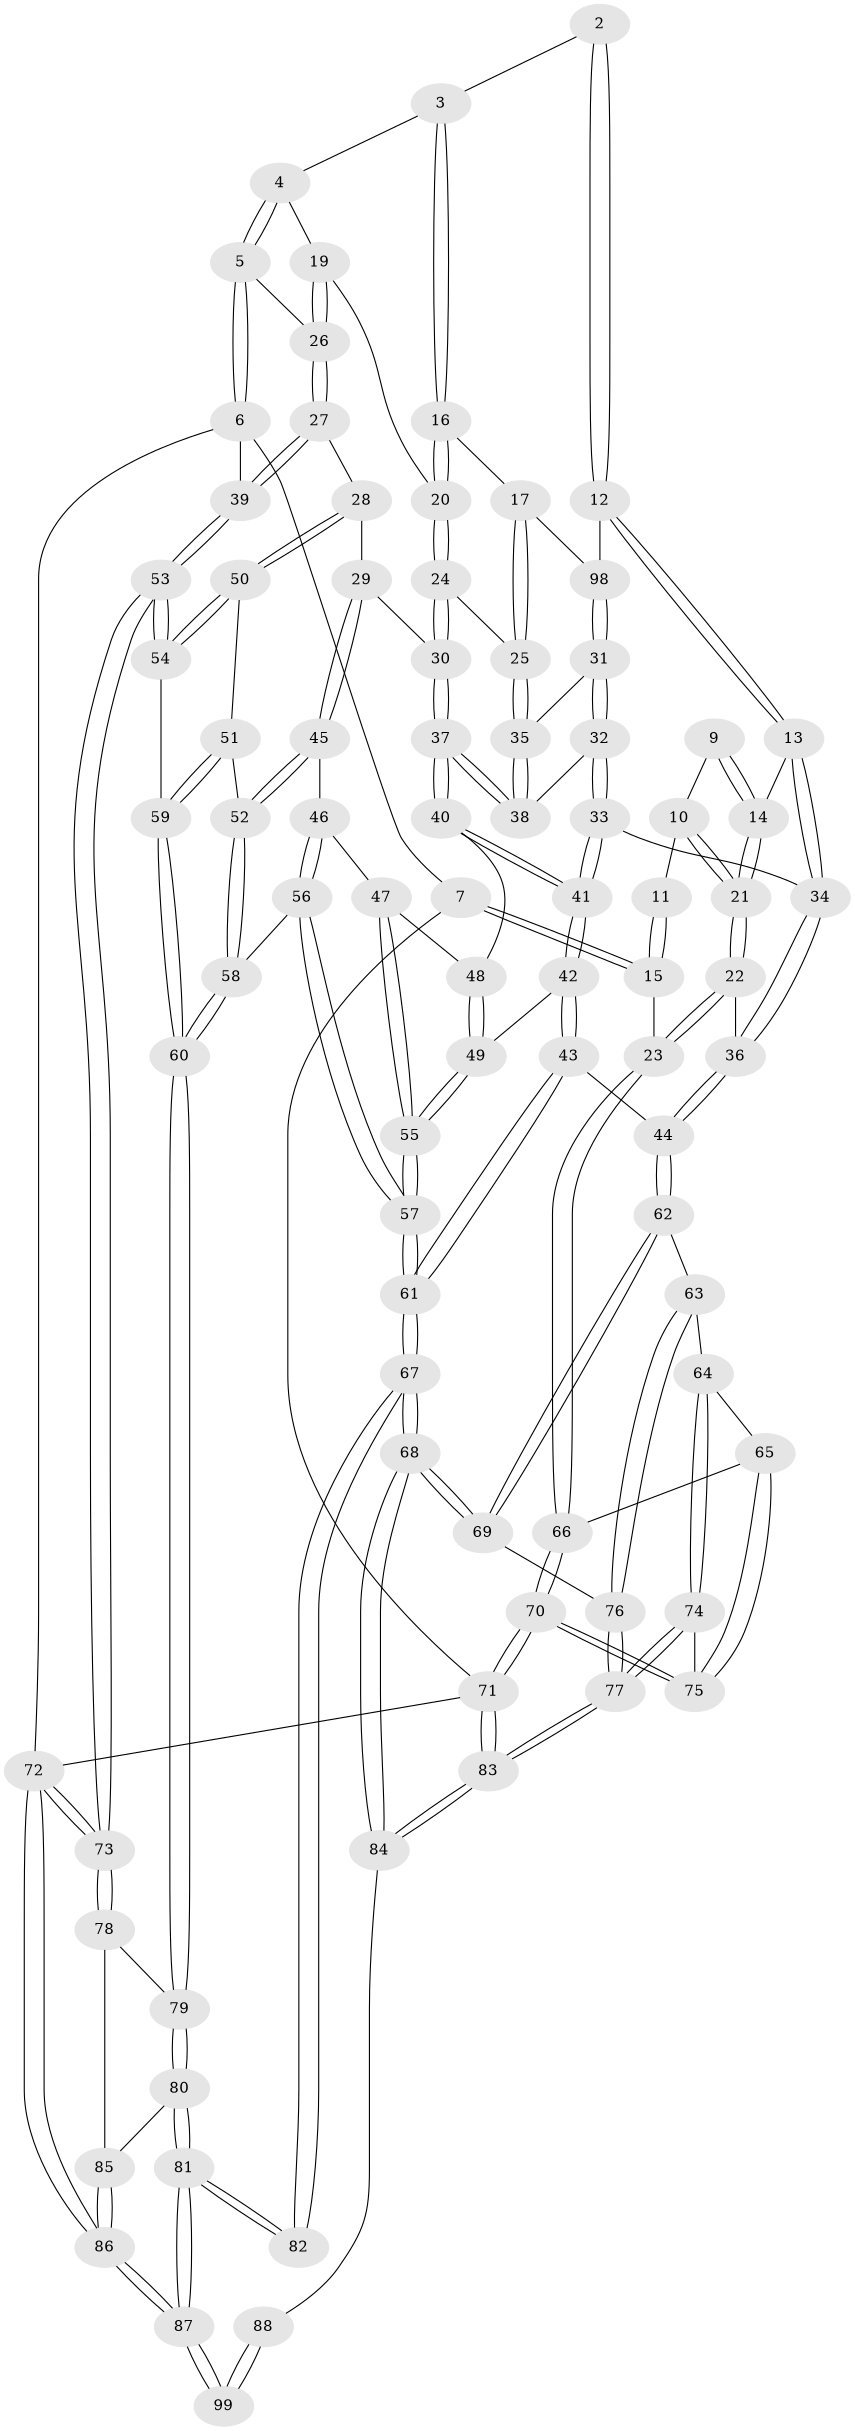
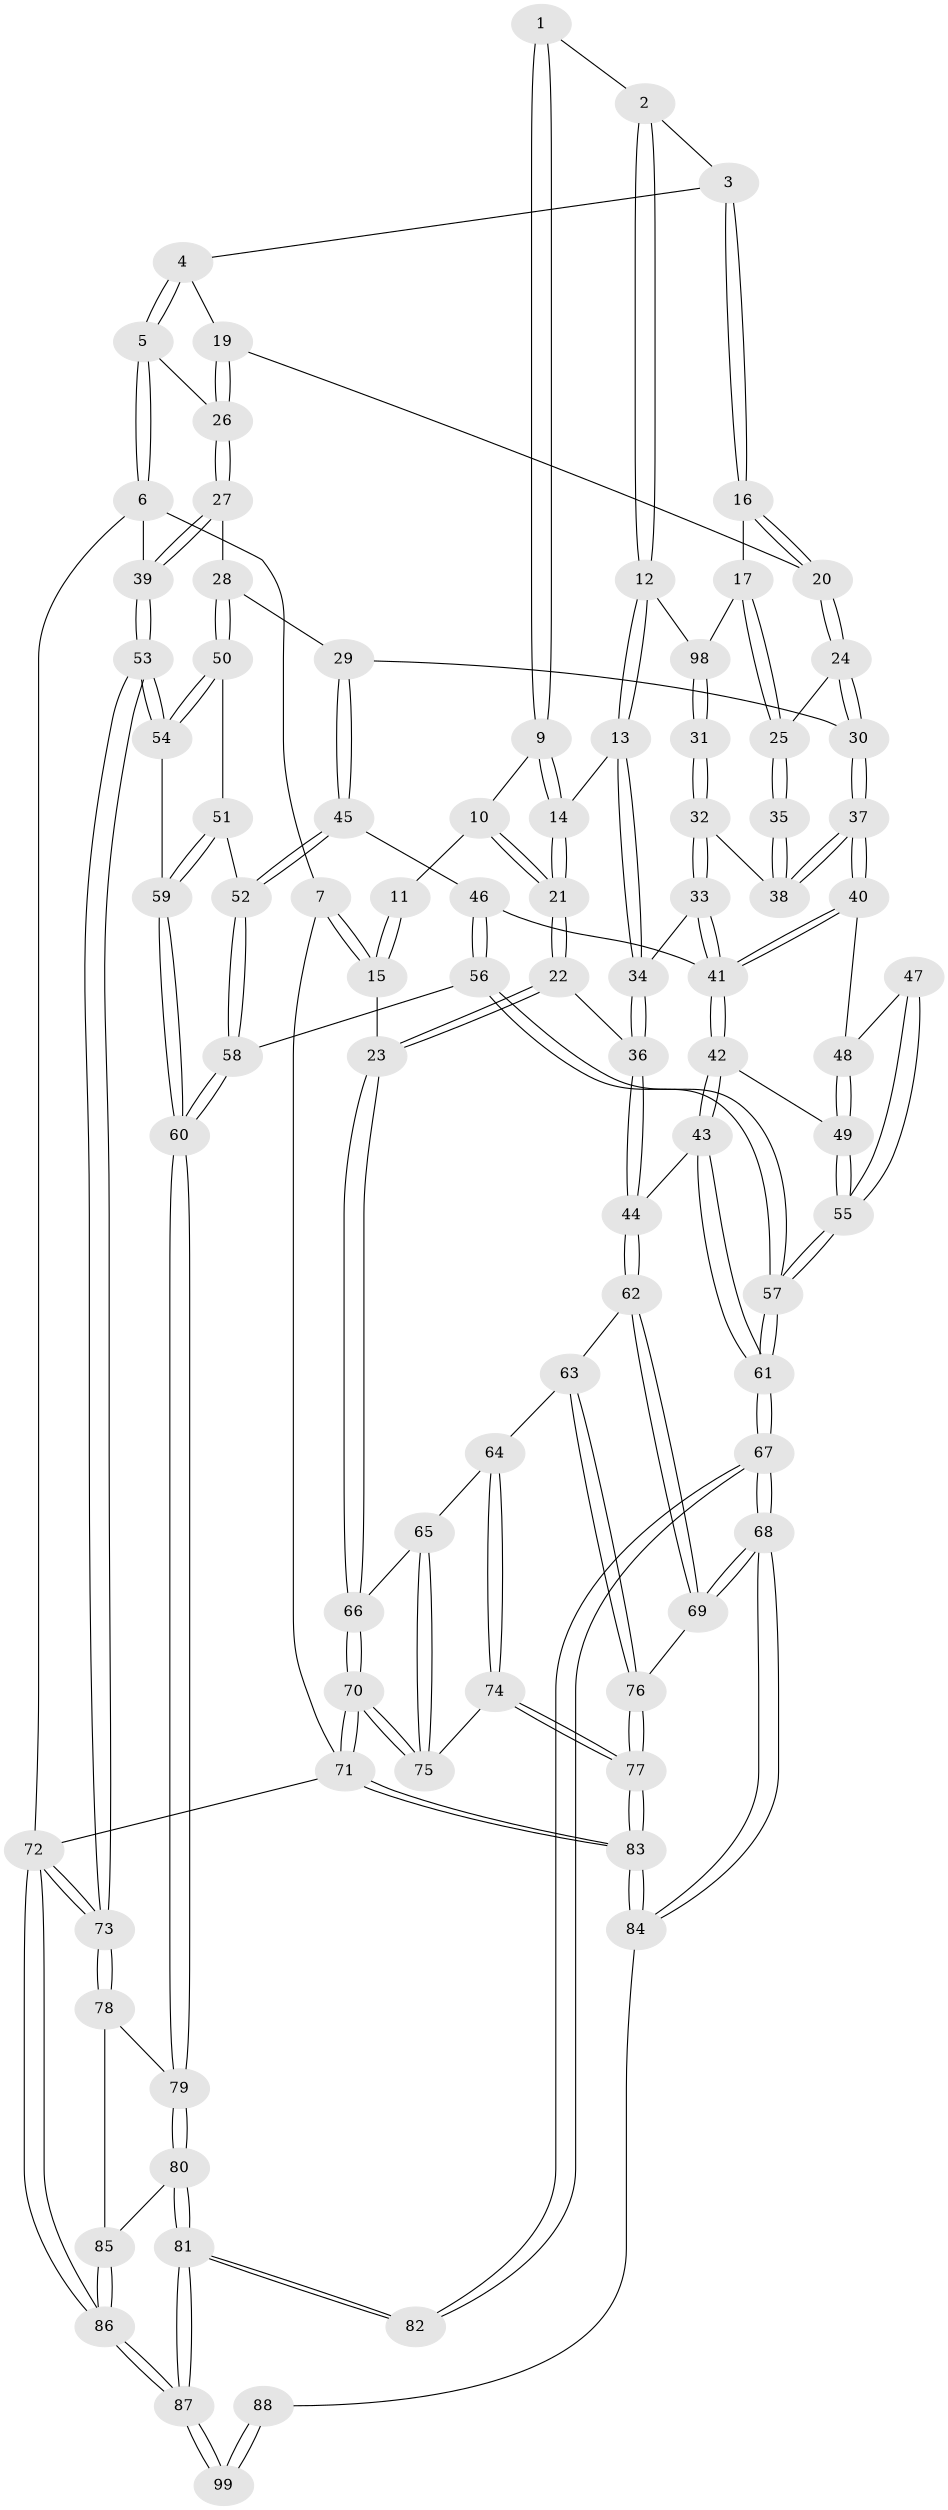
none -> (541, 24)
(560, 699) -> none
(351, 858) -> (599, 937)
